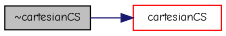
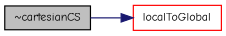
(177, 18) -> (177, 18)
